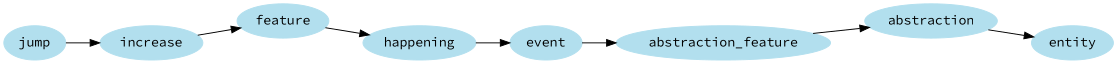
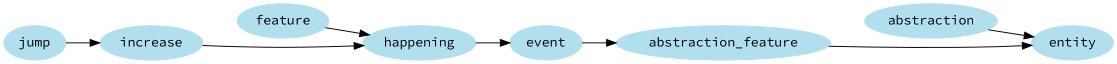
(836, 31) -> (925, 47)
(214, 32) -> (278, 47)
